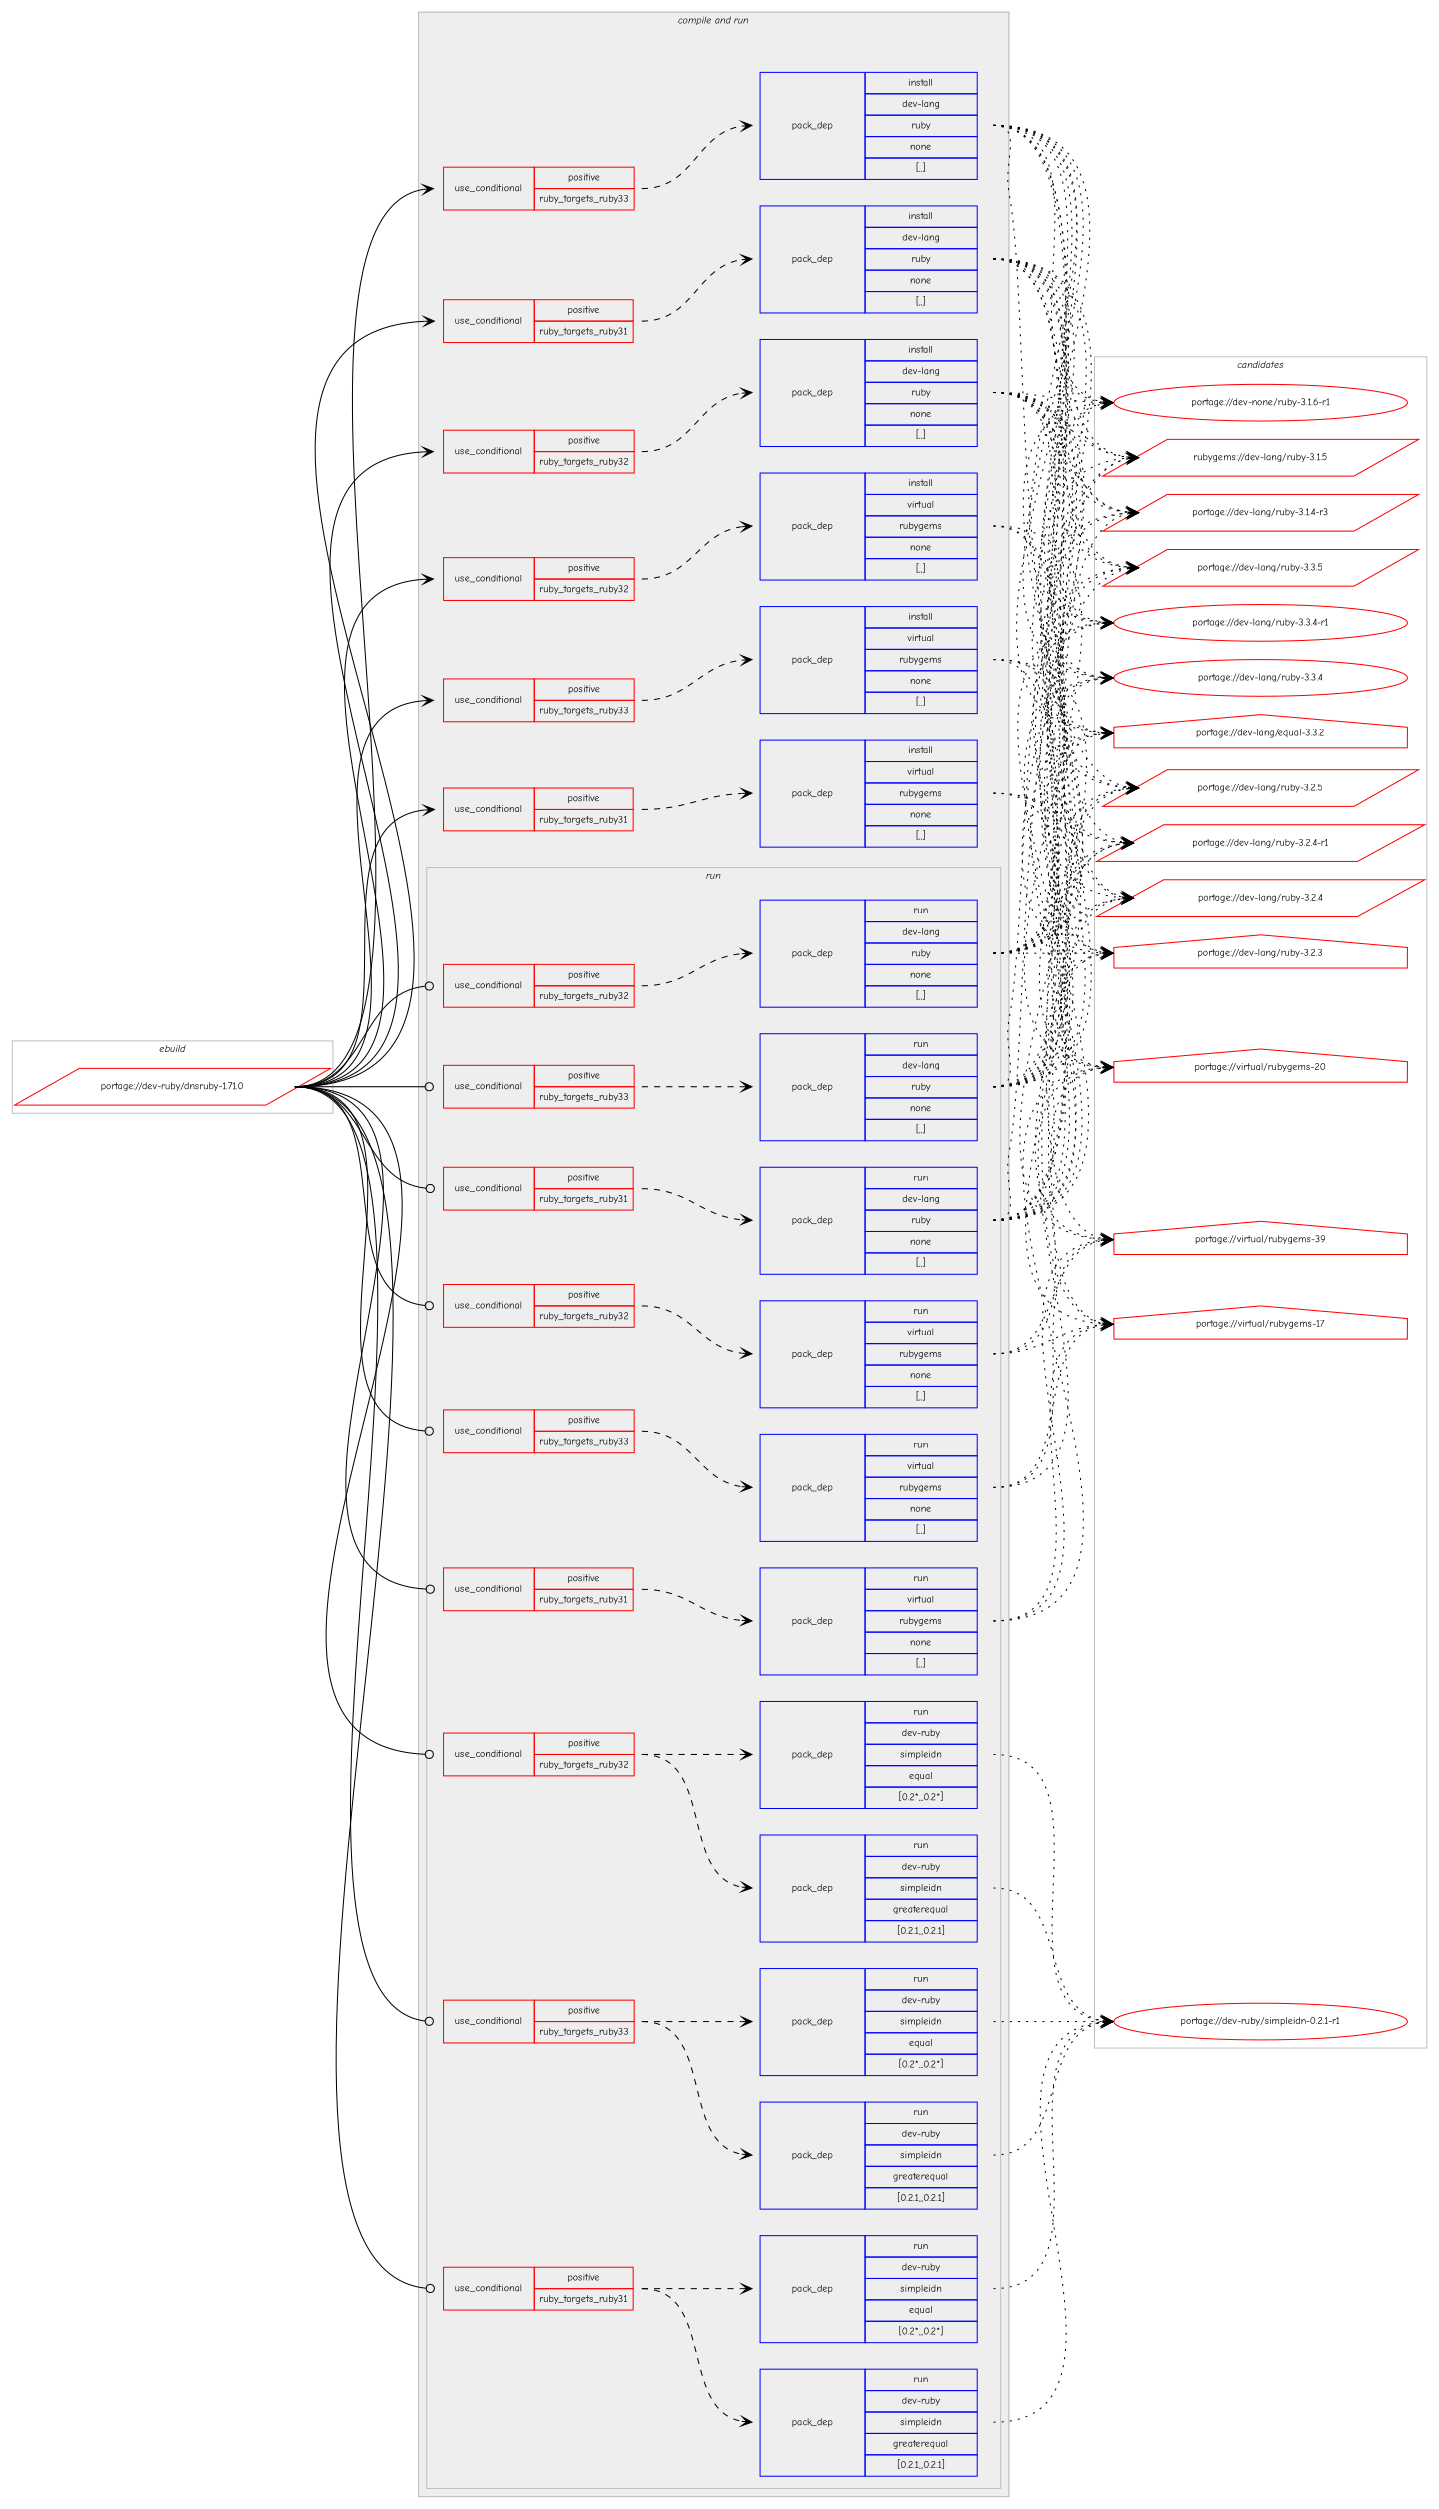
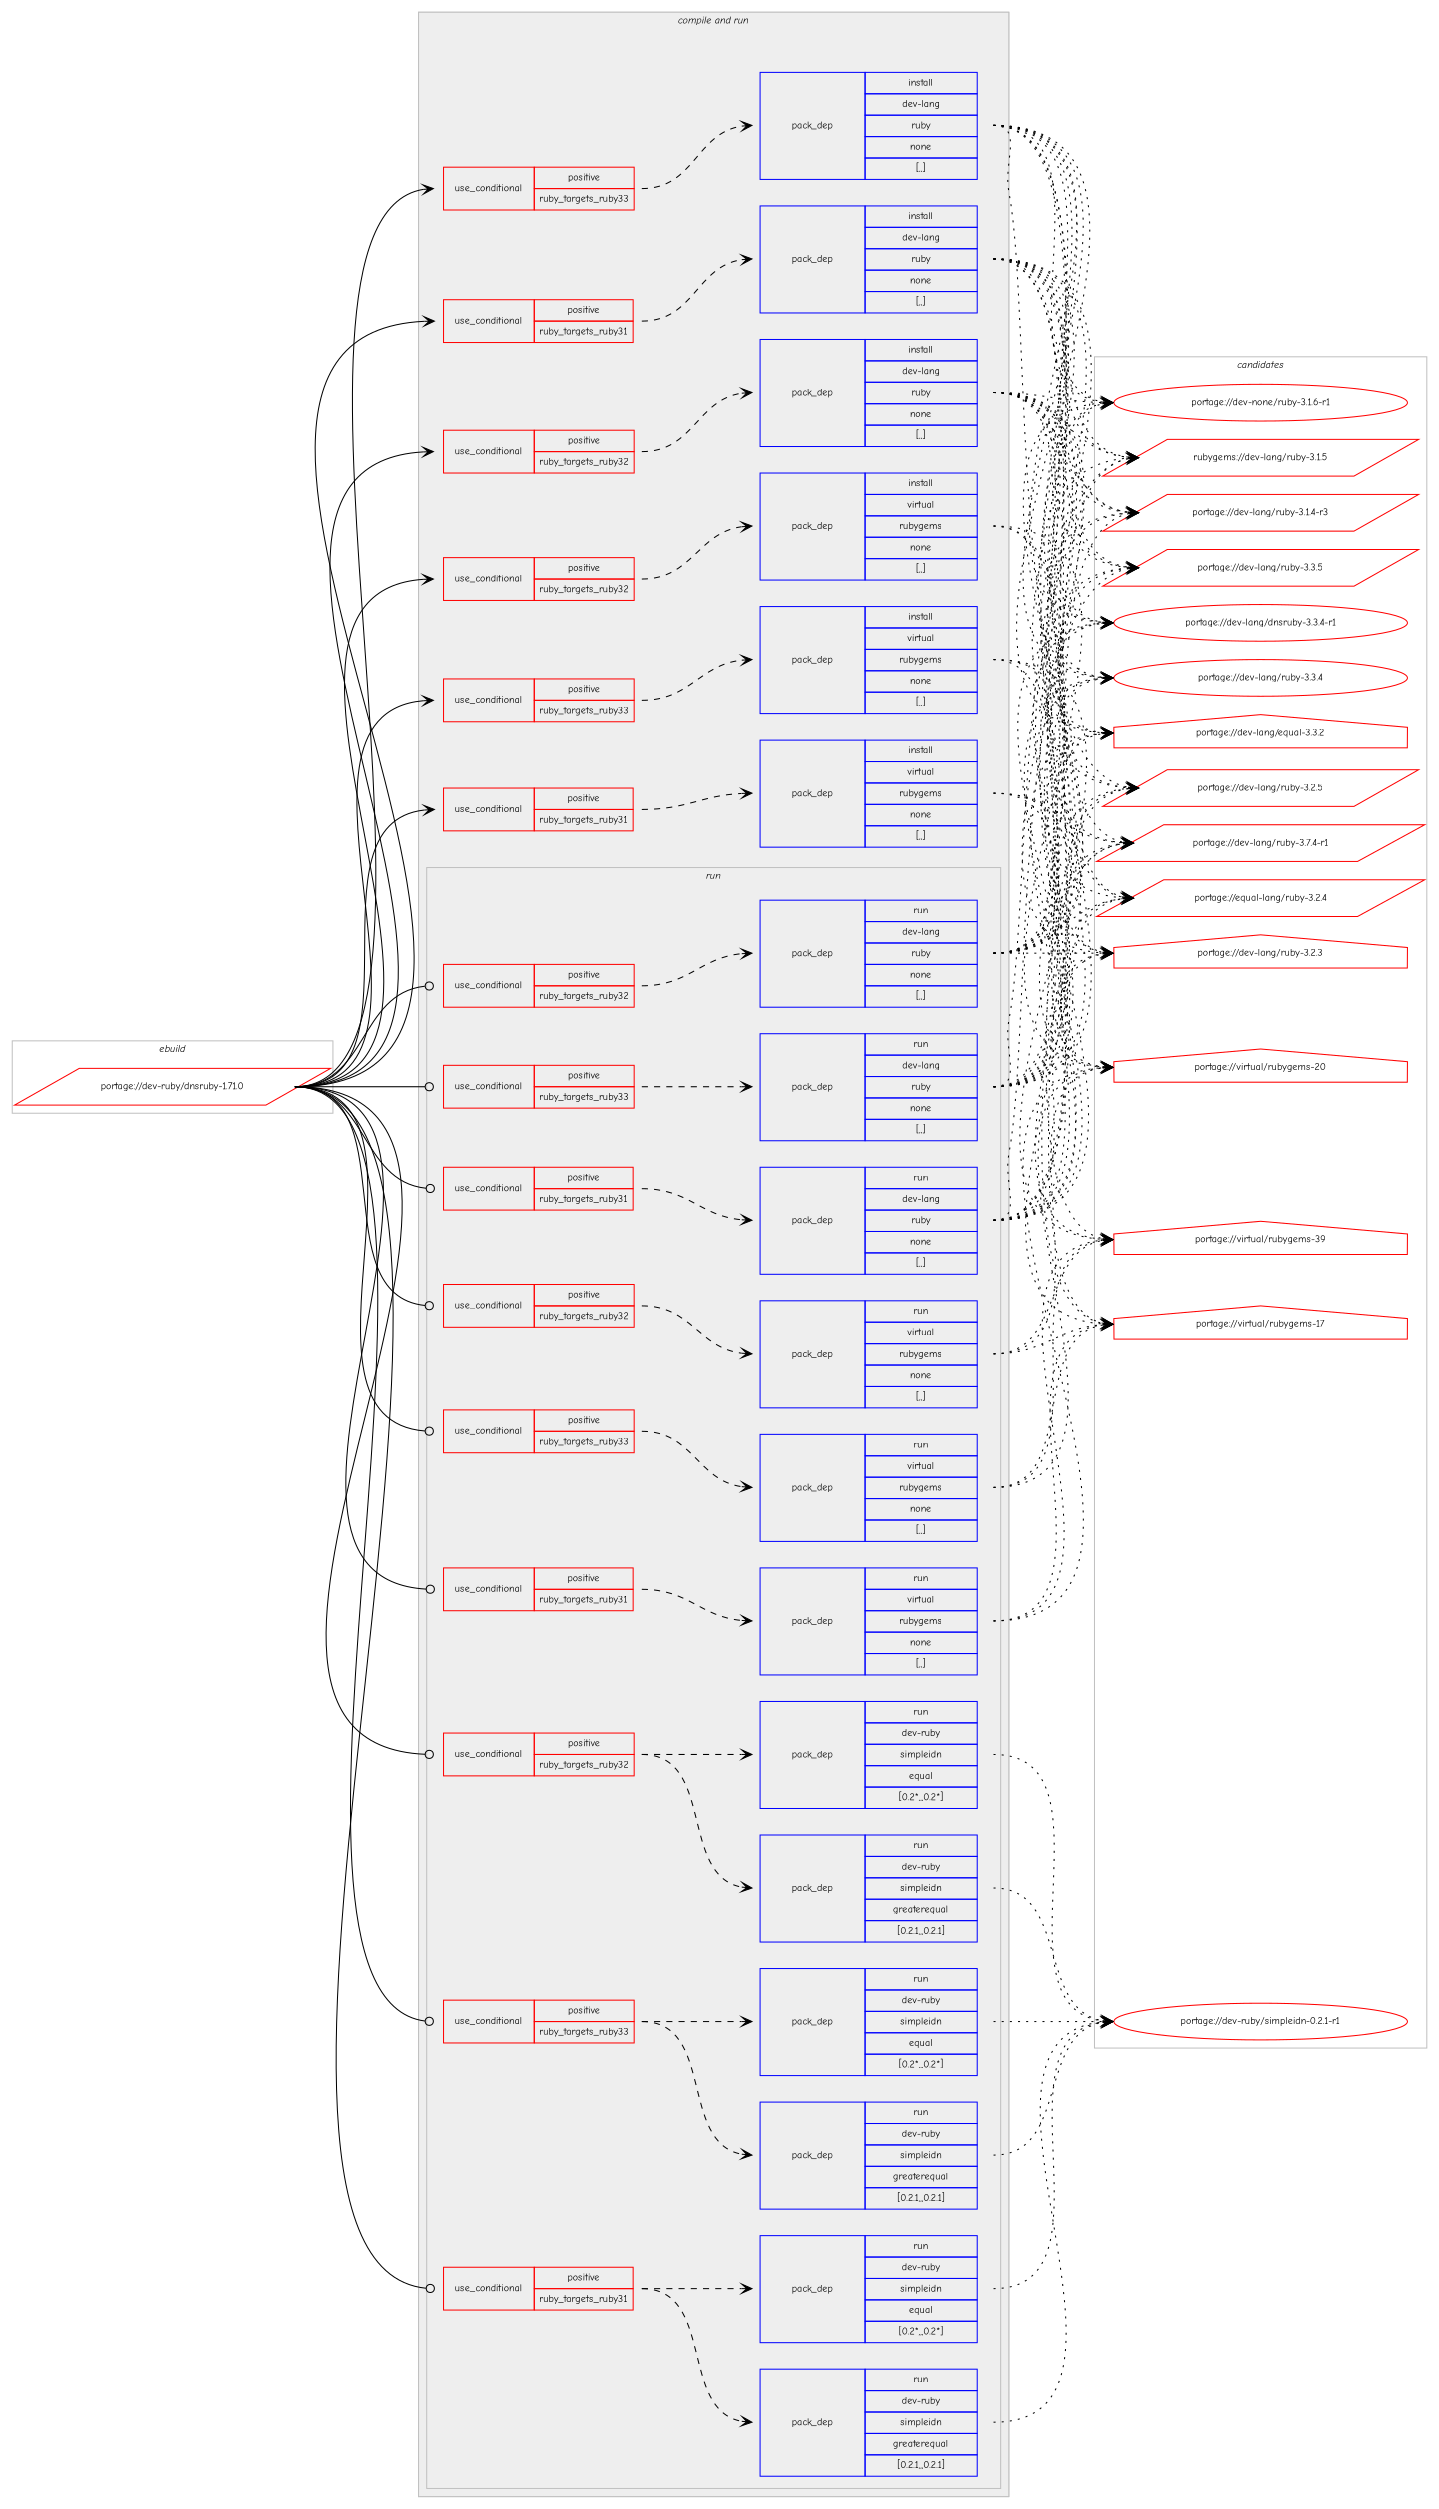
(1261, 623) -> (1261, 623)
(1261, 843) -> (1261, 843)
(1261, 898) -> (1261, 898)
